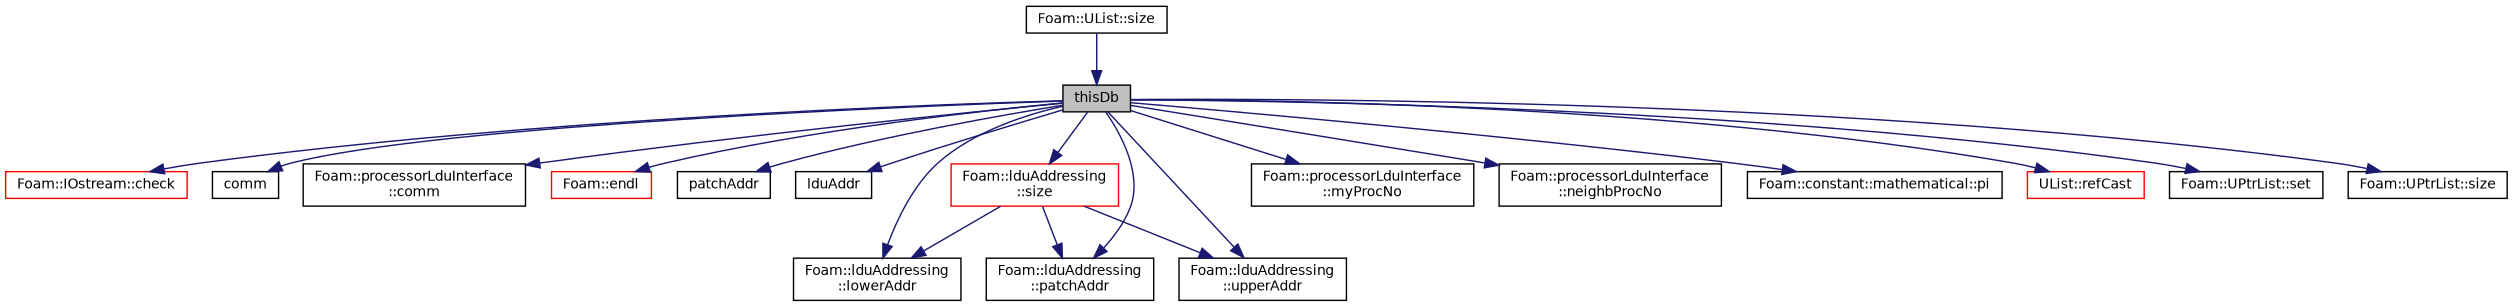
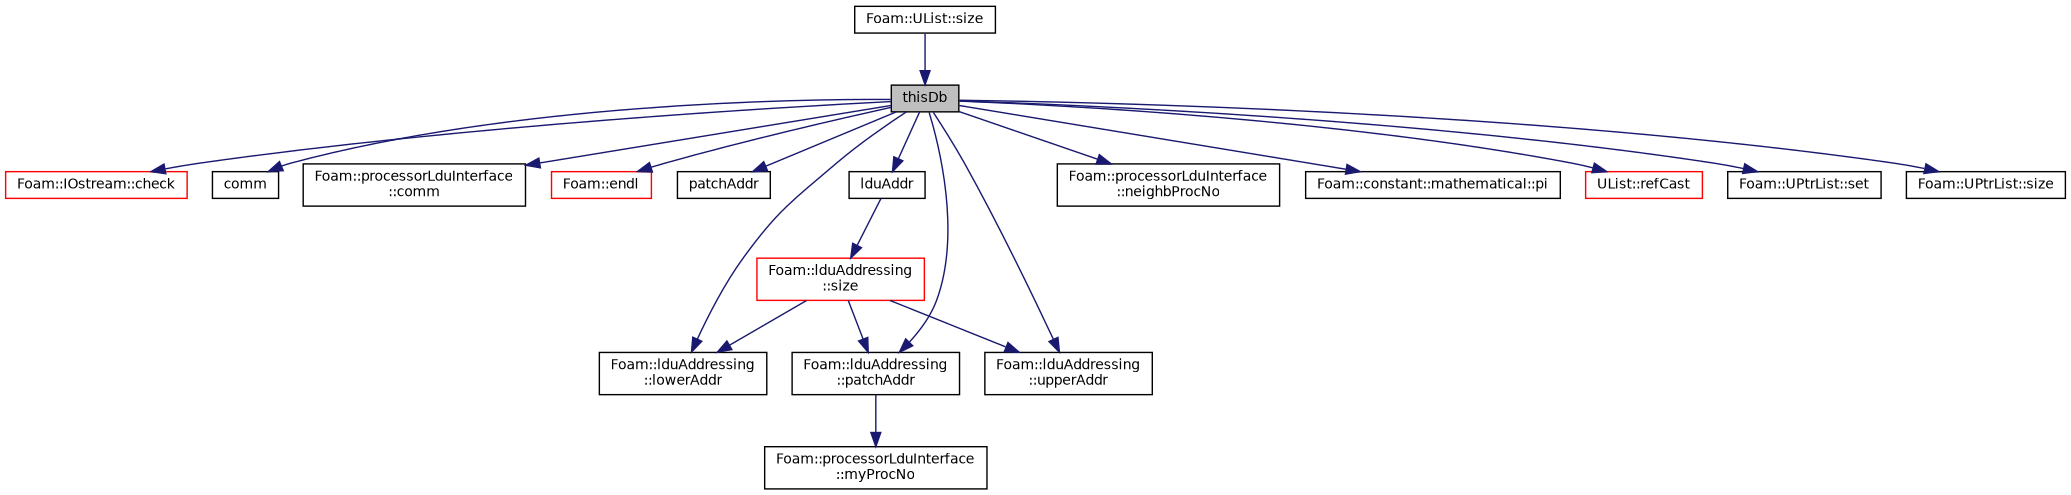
(1073, 132) -> (869, 222)
(1208, 135) -> (876, 413)
